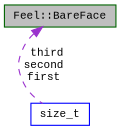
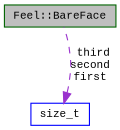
(19, 71) -> (71, 60)
